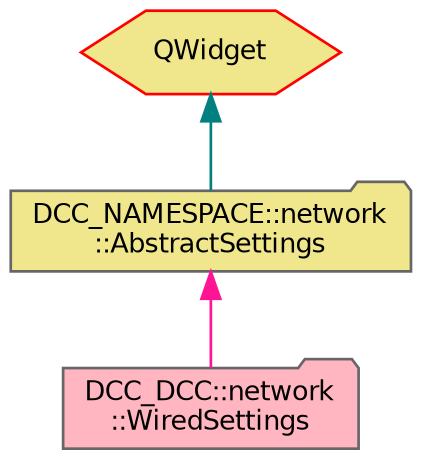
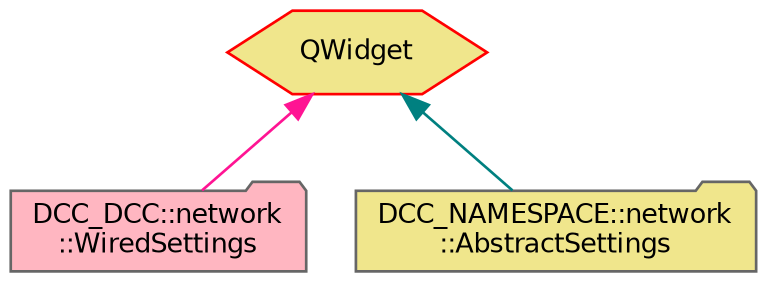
(211, 334) -> (247, 151)
